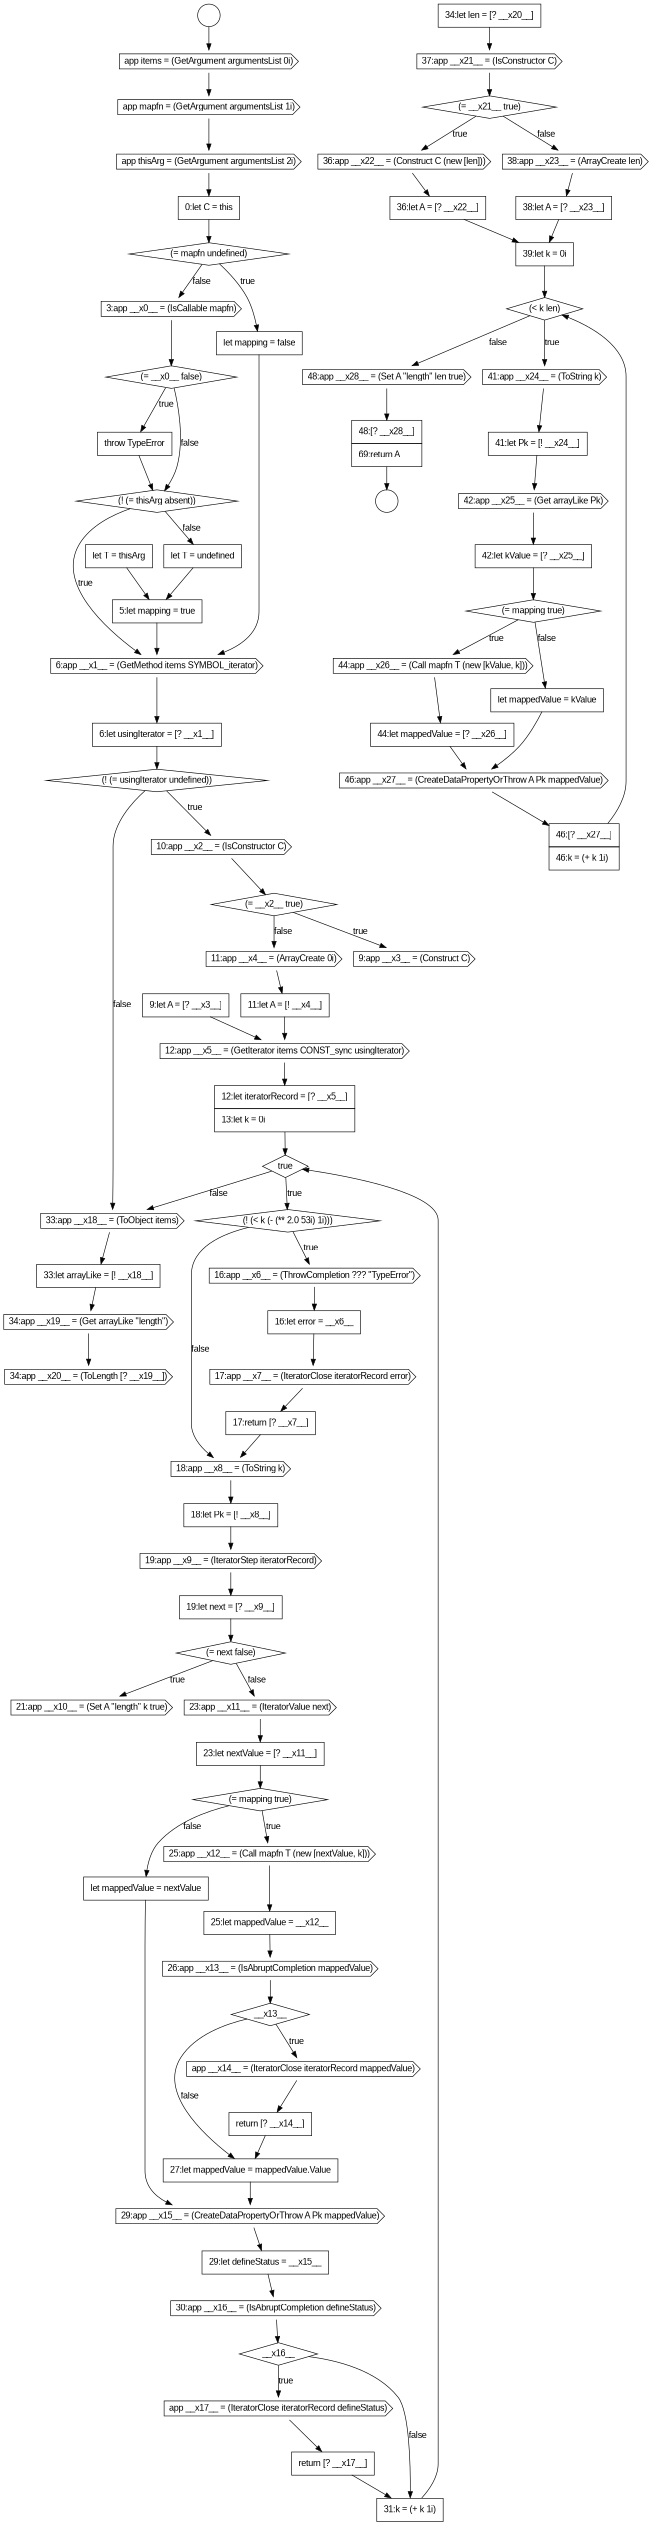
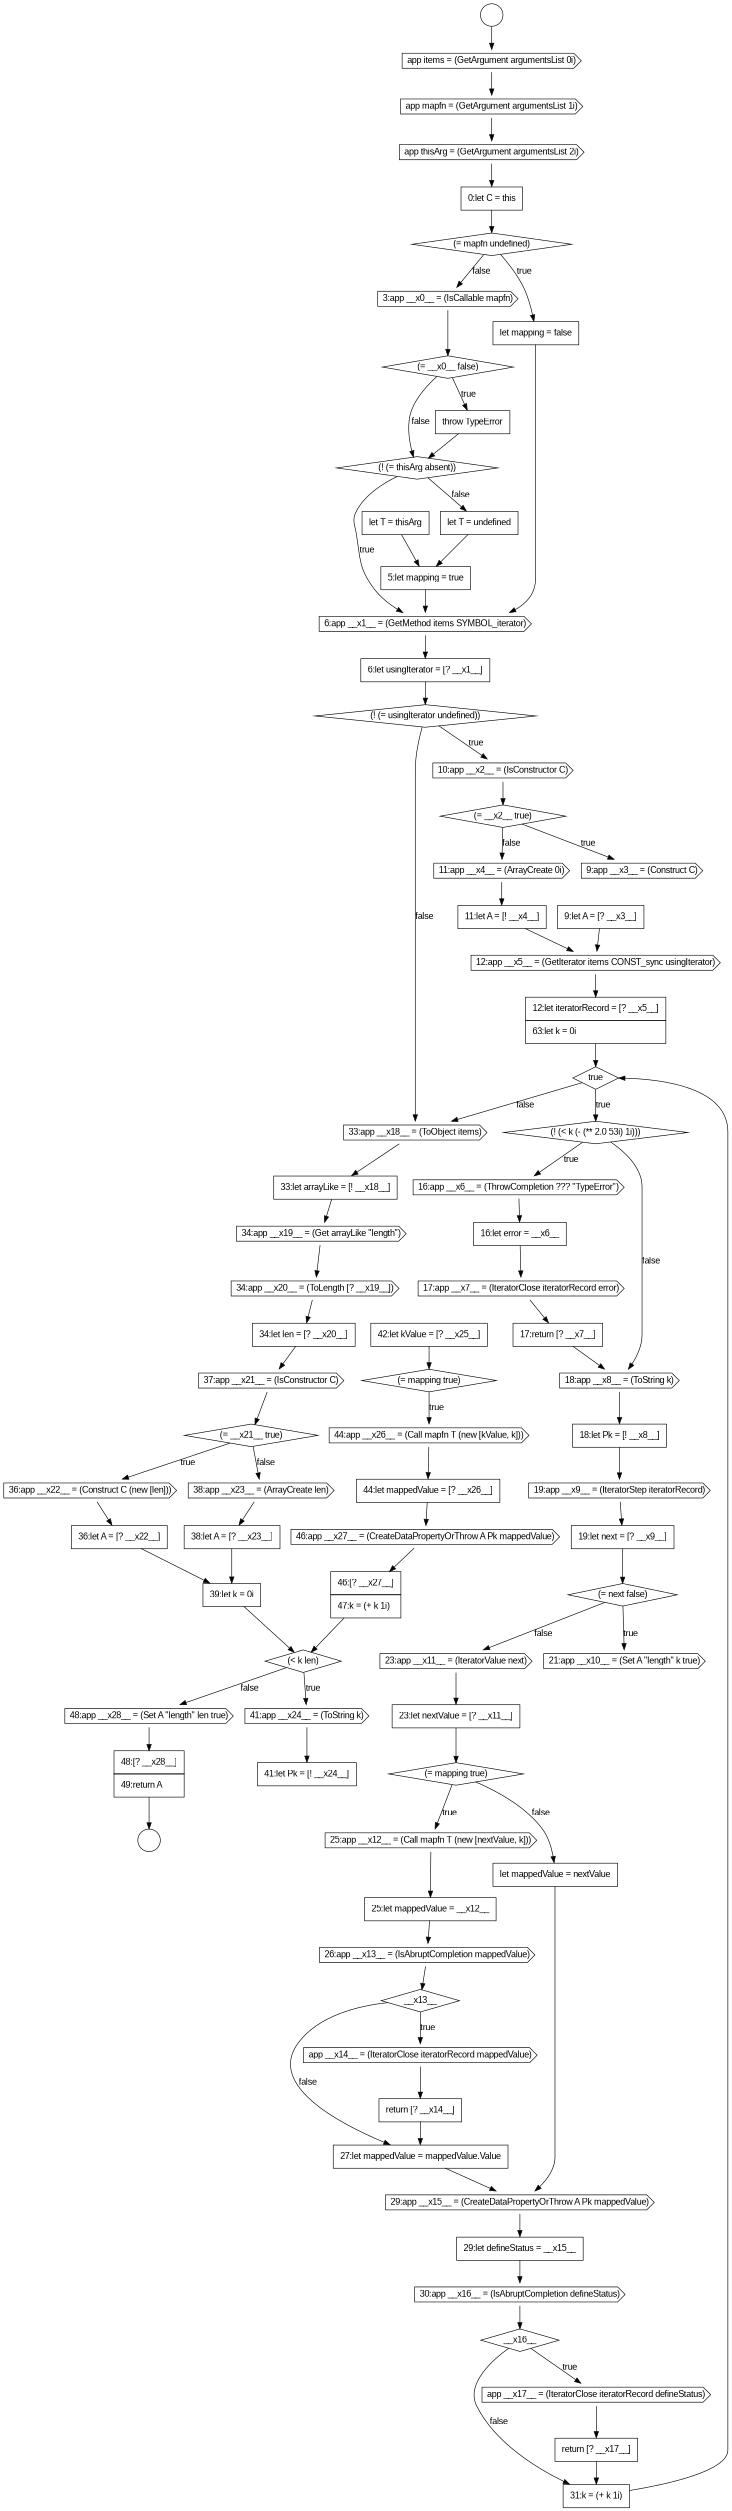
(380, 455) -> (142, 1785)
(533, 501) -> none
(547, 700) -> none
(582, 858) -> (364, 1606)
(243, 1120) -> (554, 1032)
none -> (310, 1308)
